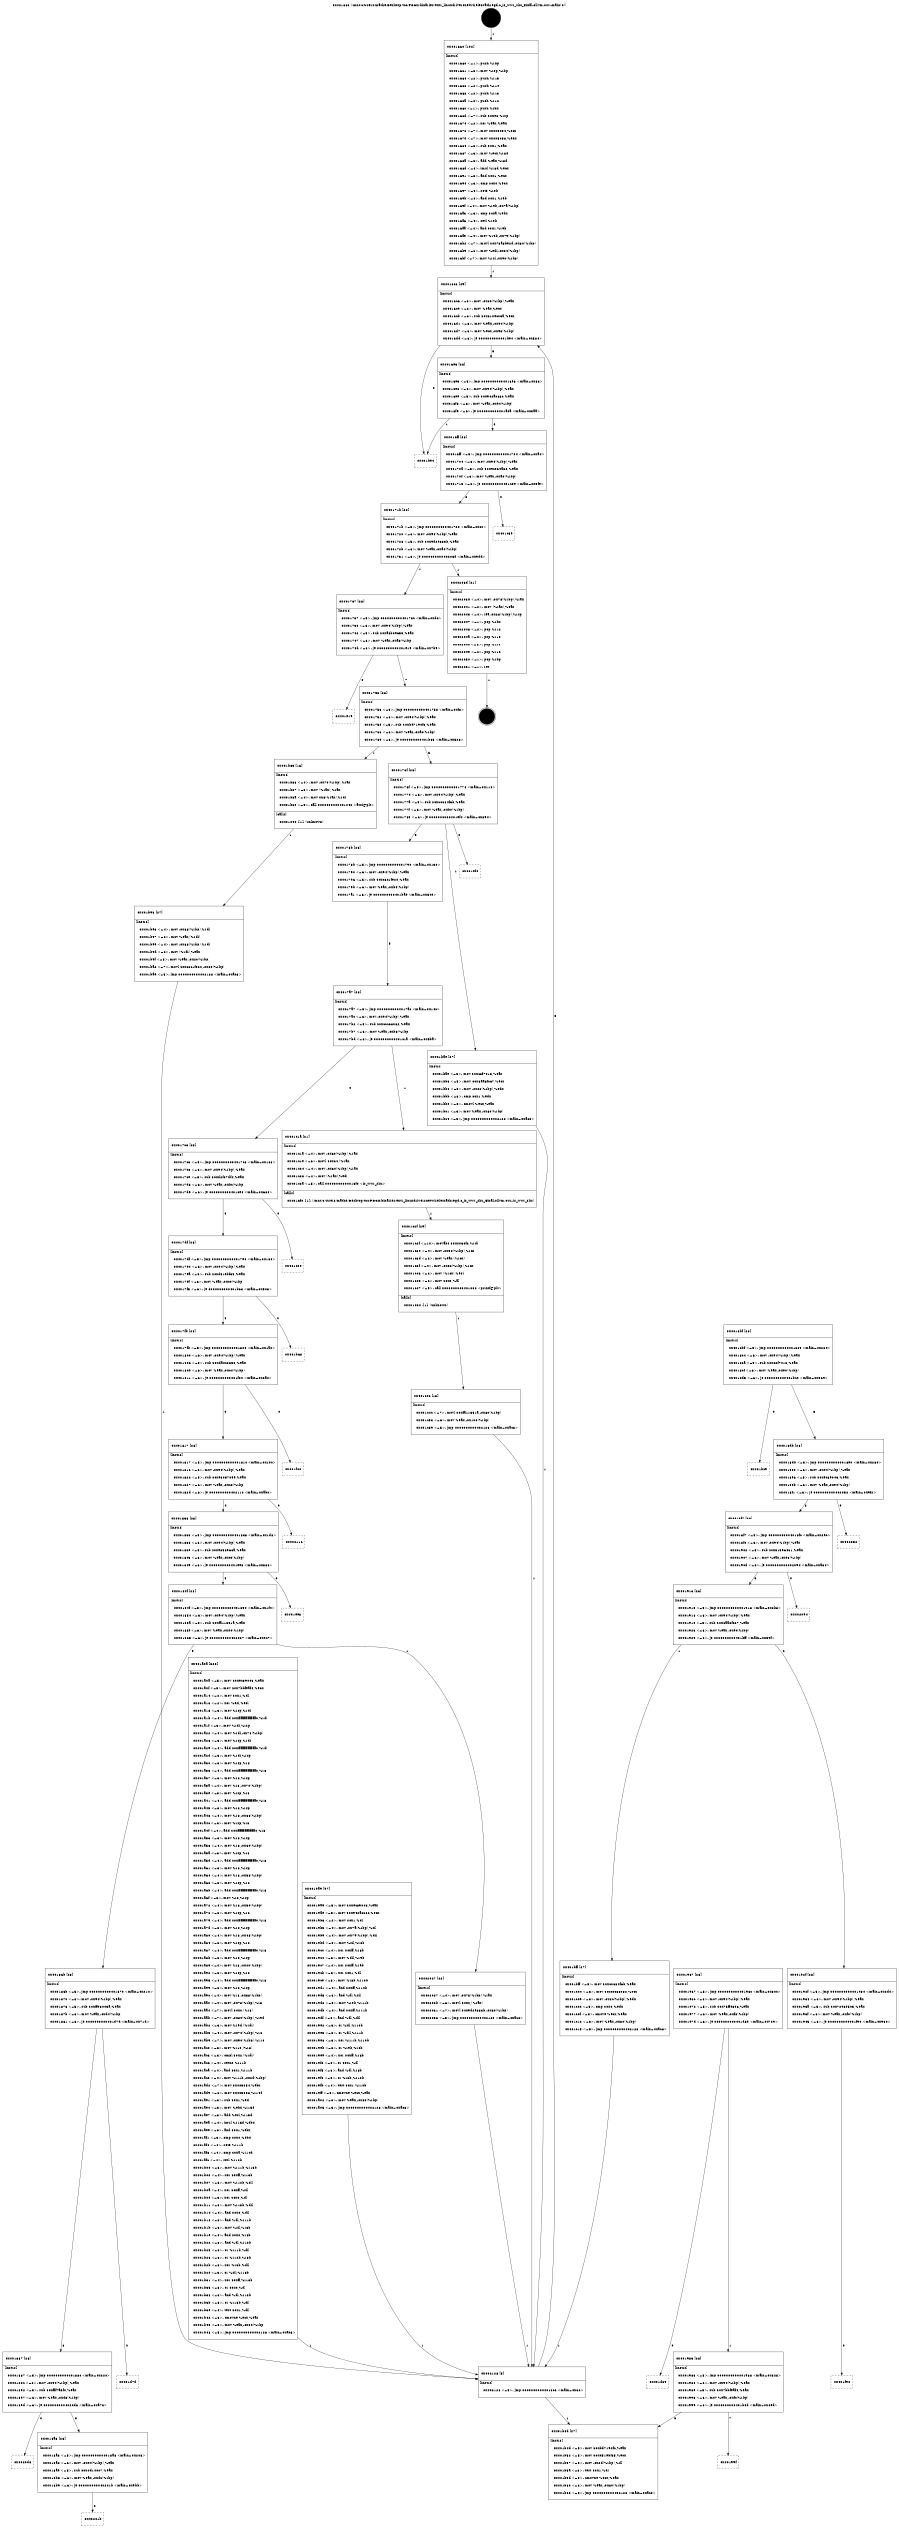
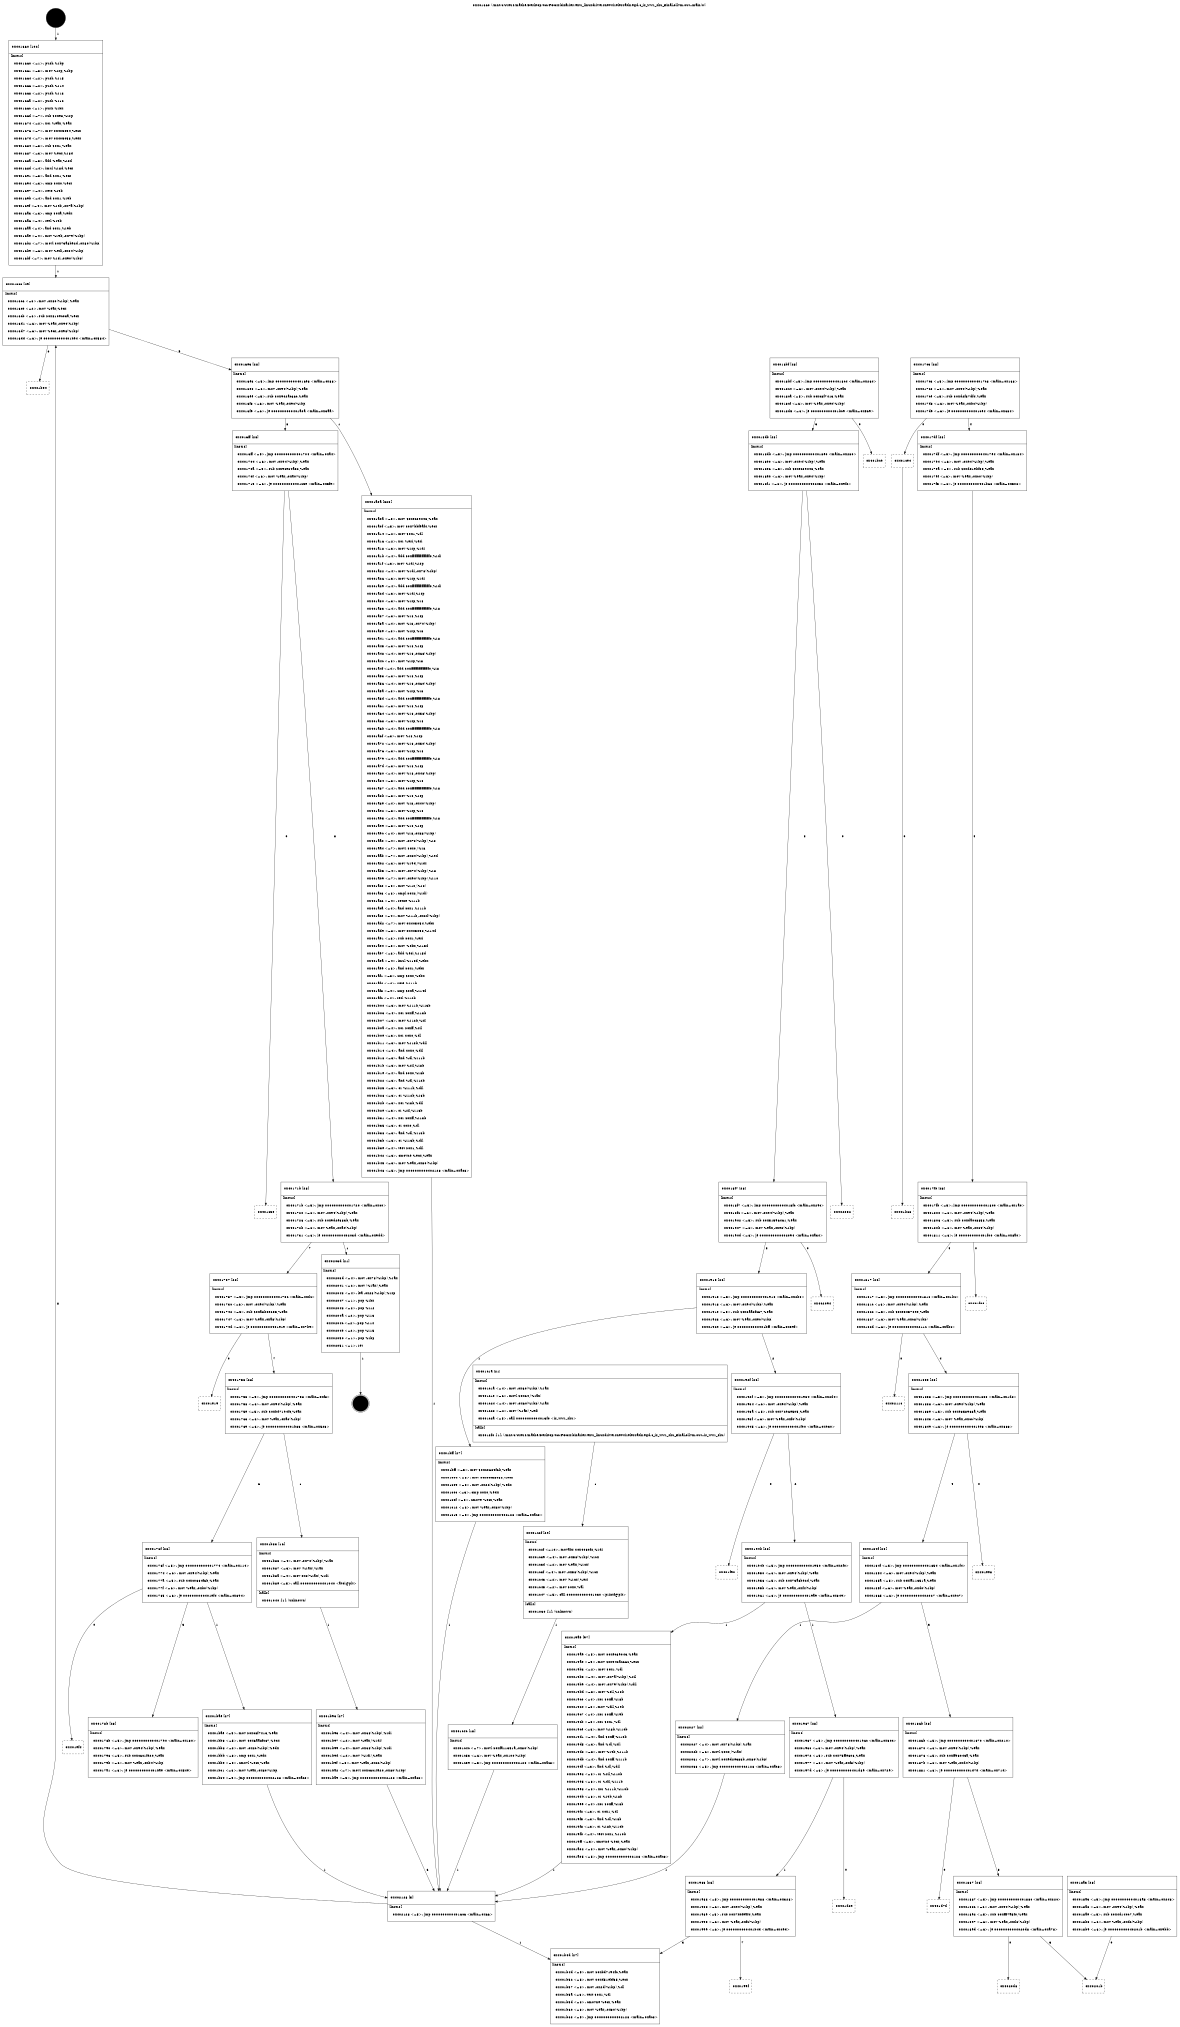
(437, 434) -> (353, 454)
(388, 1016) -> none
(276, 1319) -> (902, 835)
(163, 1412) -> (427, 1870)
none -> (797, 1572)
(74, 2421) -> (1063, 1957)
